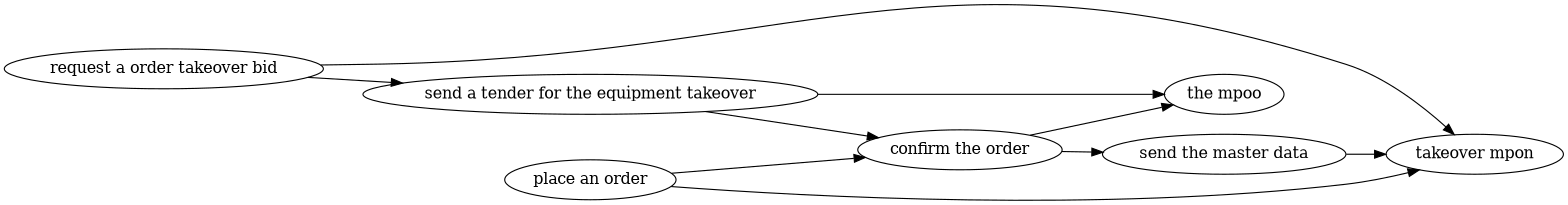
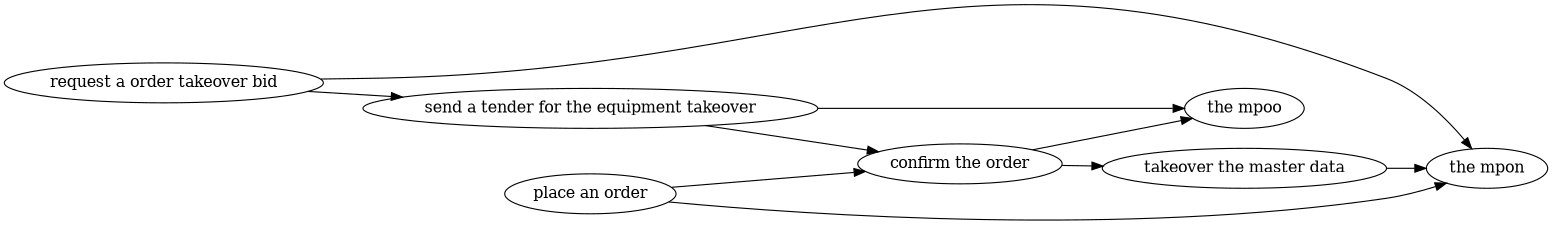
(1224, 154) -> (1244, 168)
(1475, 154) -> (1487, 168)
